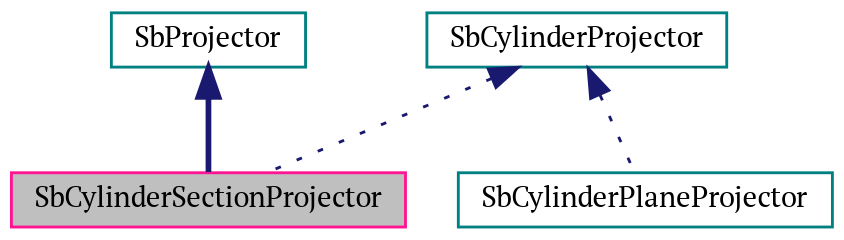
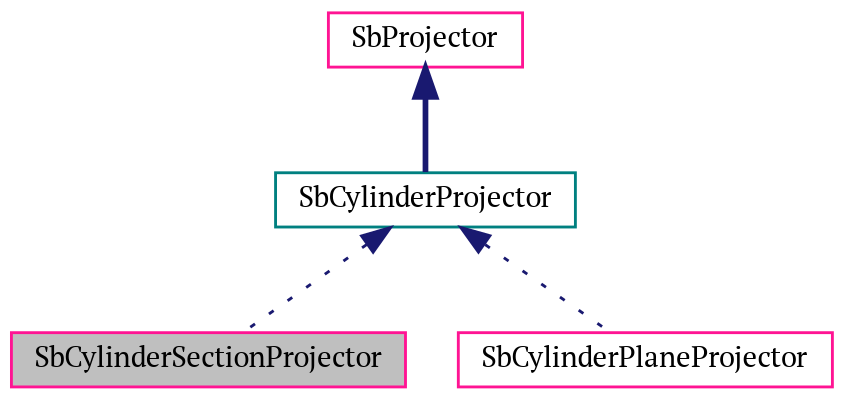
(208, 40) -> (425, 40)
(208, 135) -> (425, 135)
(645, 200) -> (645, 360)
